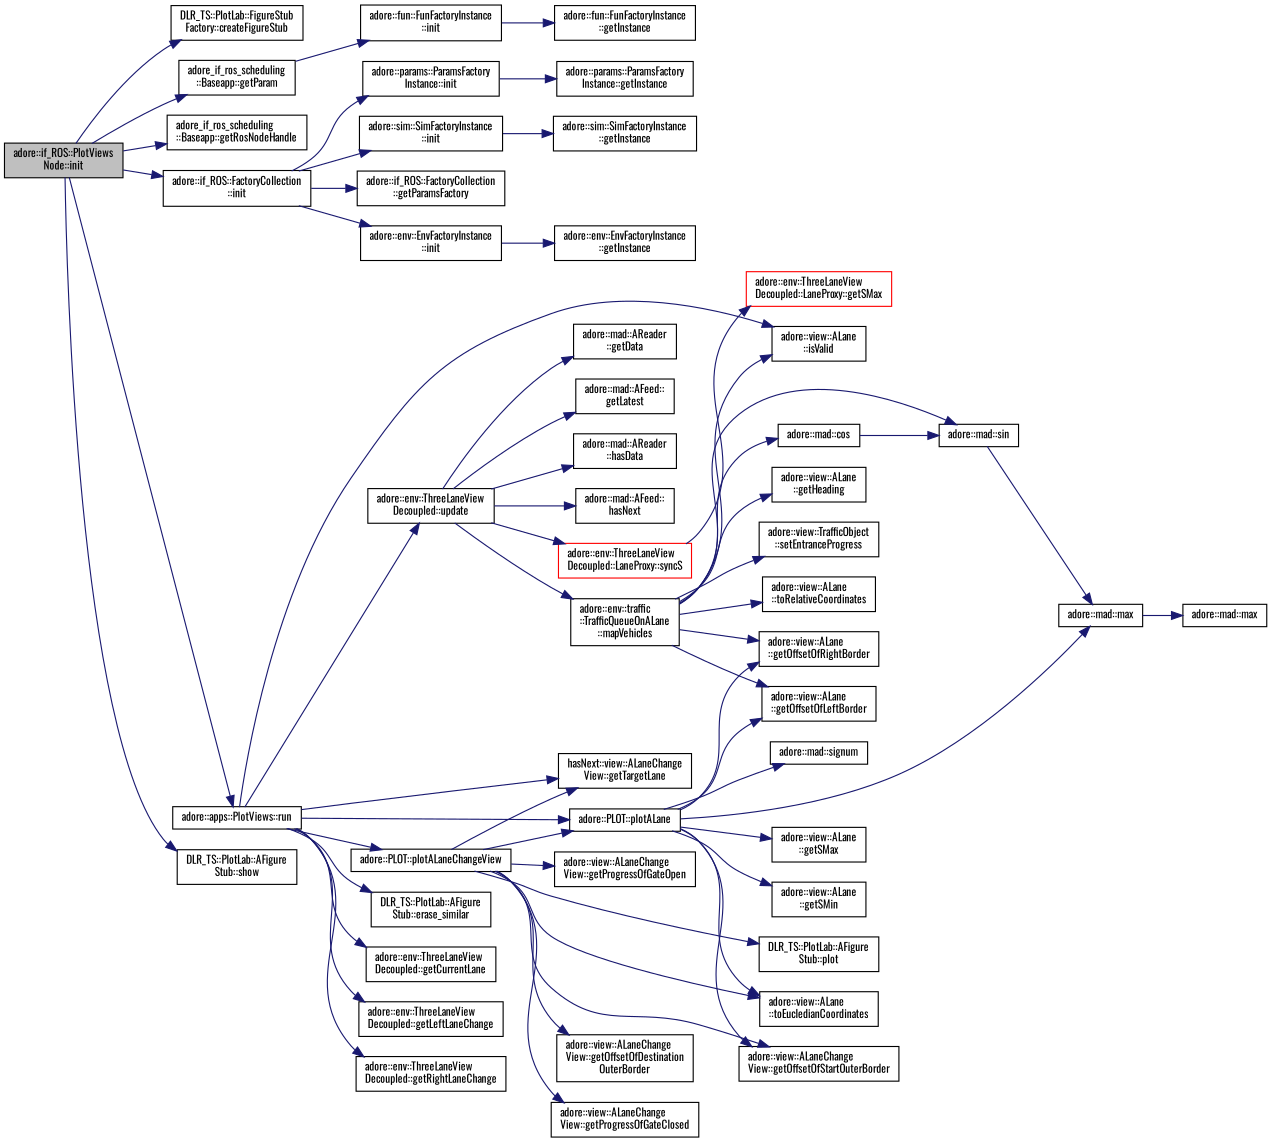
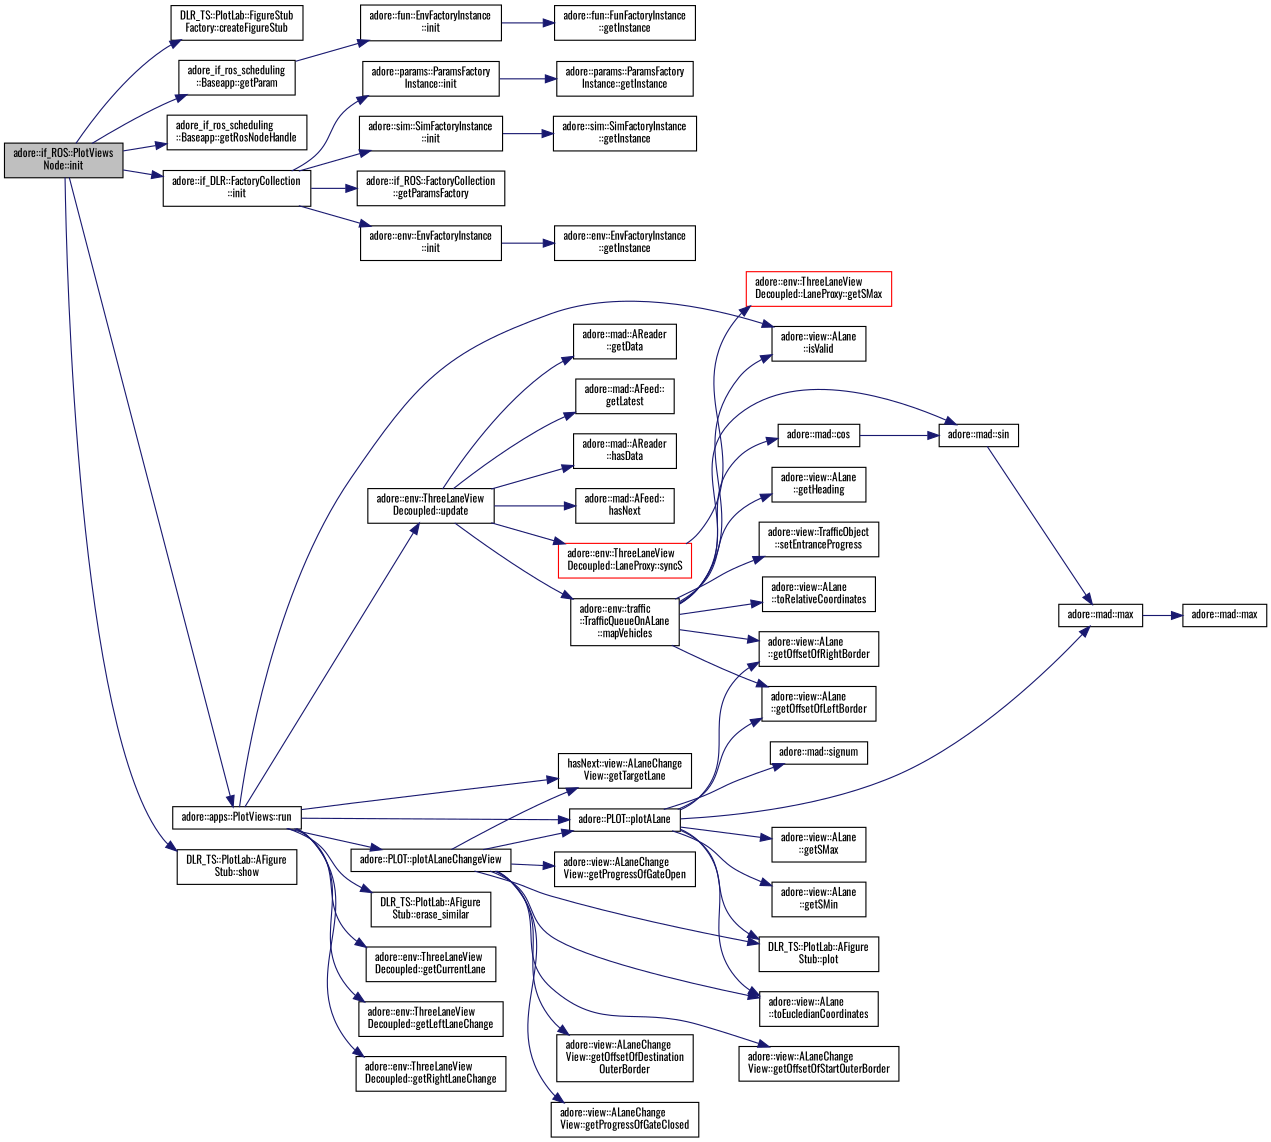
(431, 23) -> (431, 23)
(237, 188) -> (237, 188)
(717, 959) -> (727, 910)
